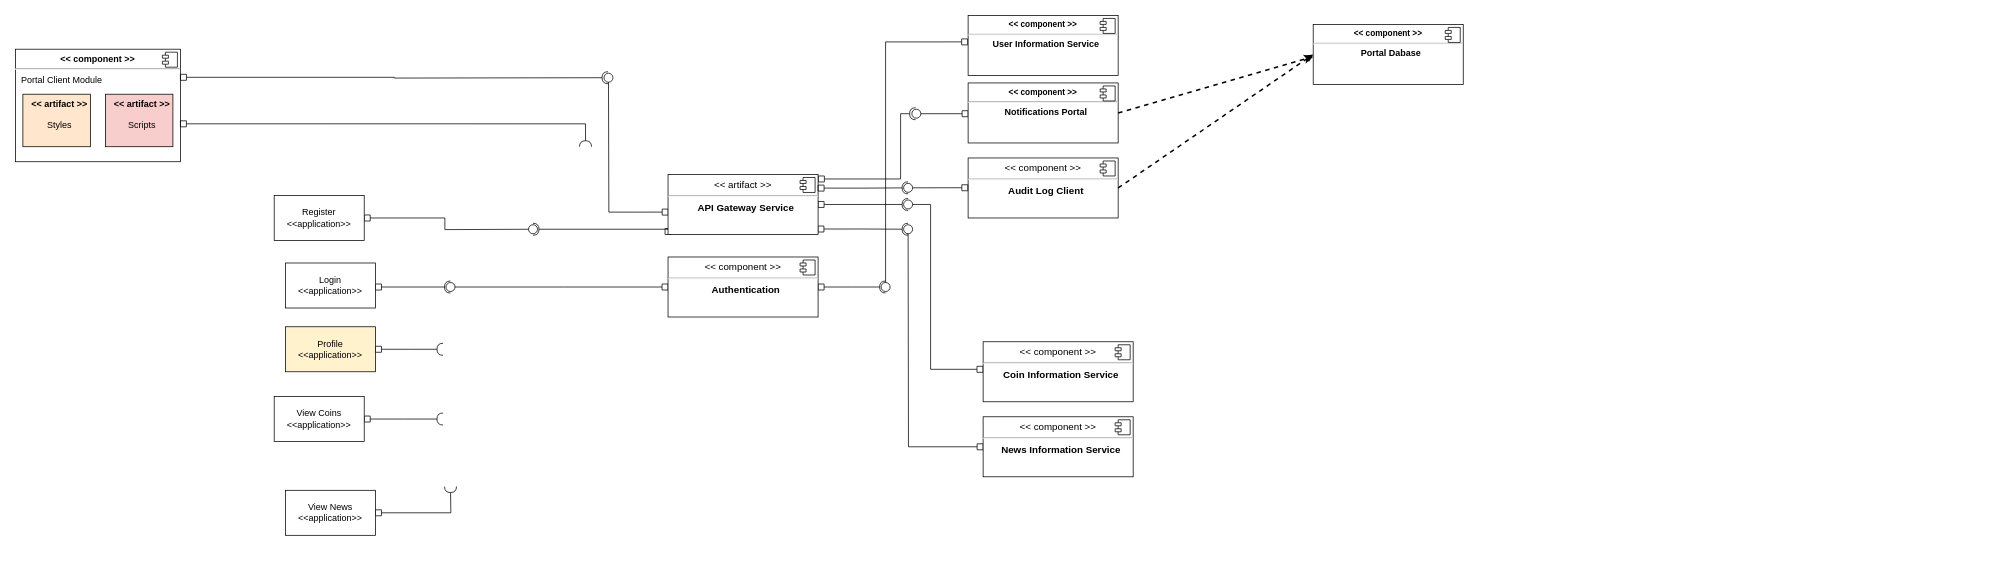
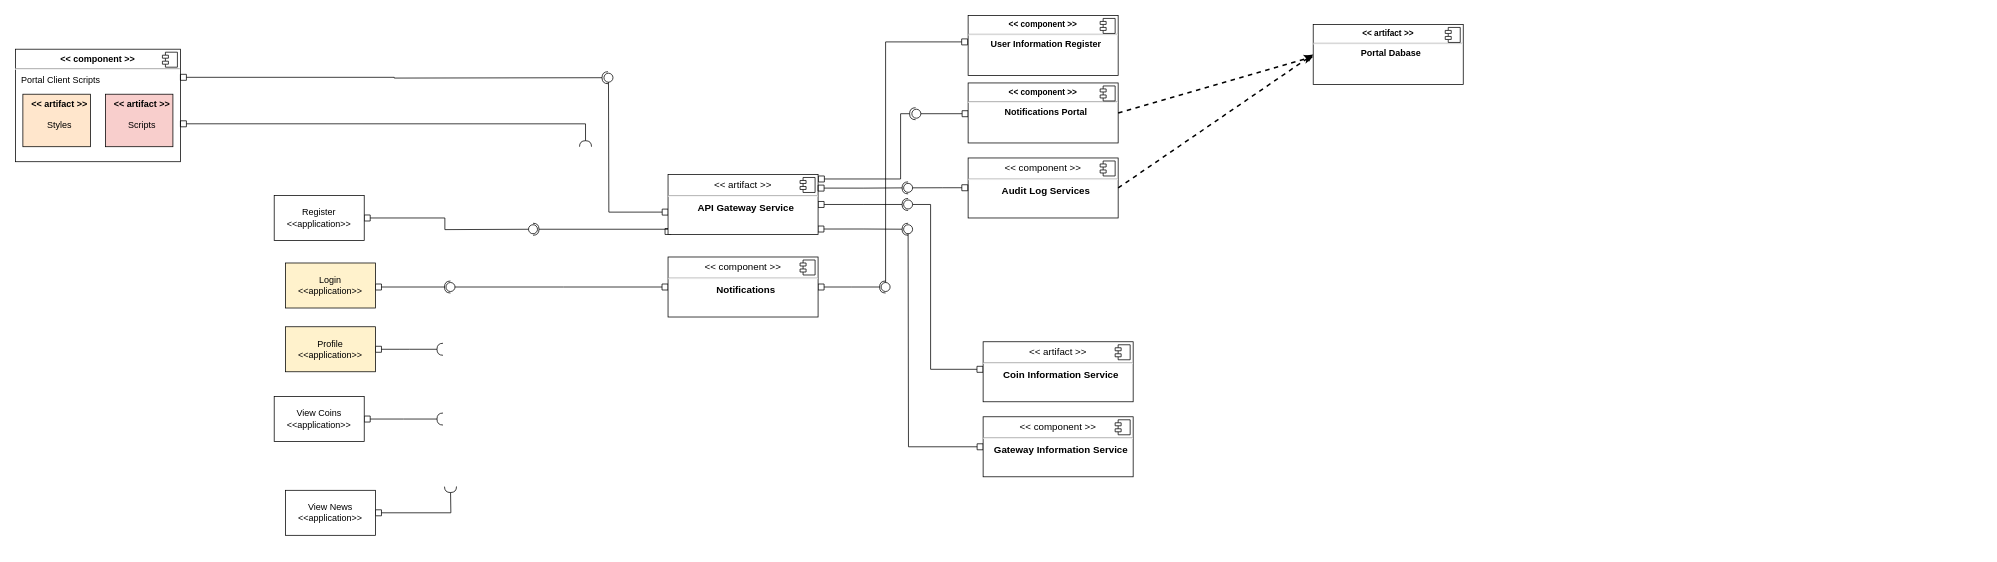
(1024, 15) -> (1026, 15)
(1348, 24) -> (1345, 24)
(59, 49) -> (61, 49)
(1043, 158) -> (1043, 158)
(743, 257) -> (743, 257)
(330, 285) -> (330, 285)
(1058, 342) -> (1058, 342)
(1058, 417) -> (1058, 417)
